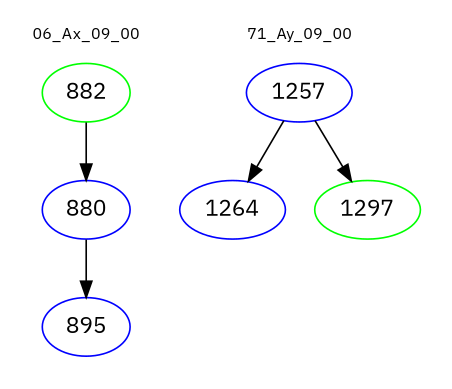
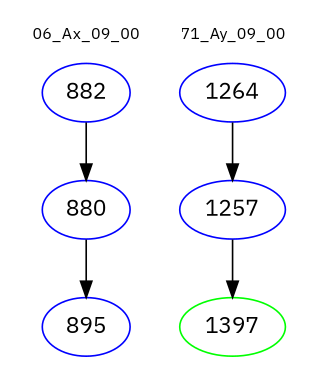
(86, 93) -> (86, 93)
(270, 144) -> (233, 143)
(368, 210) -> (233, 327)
